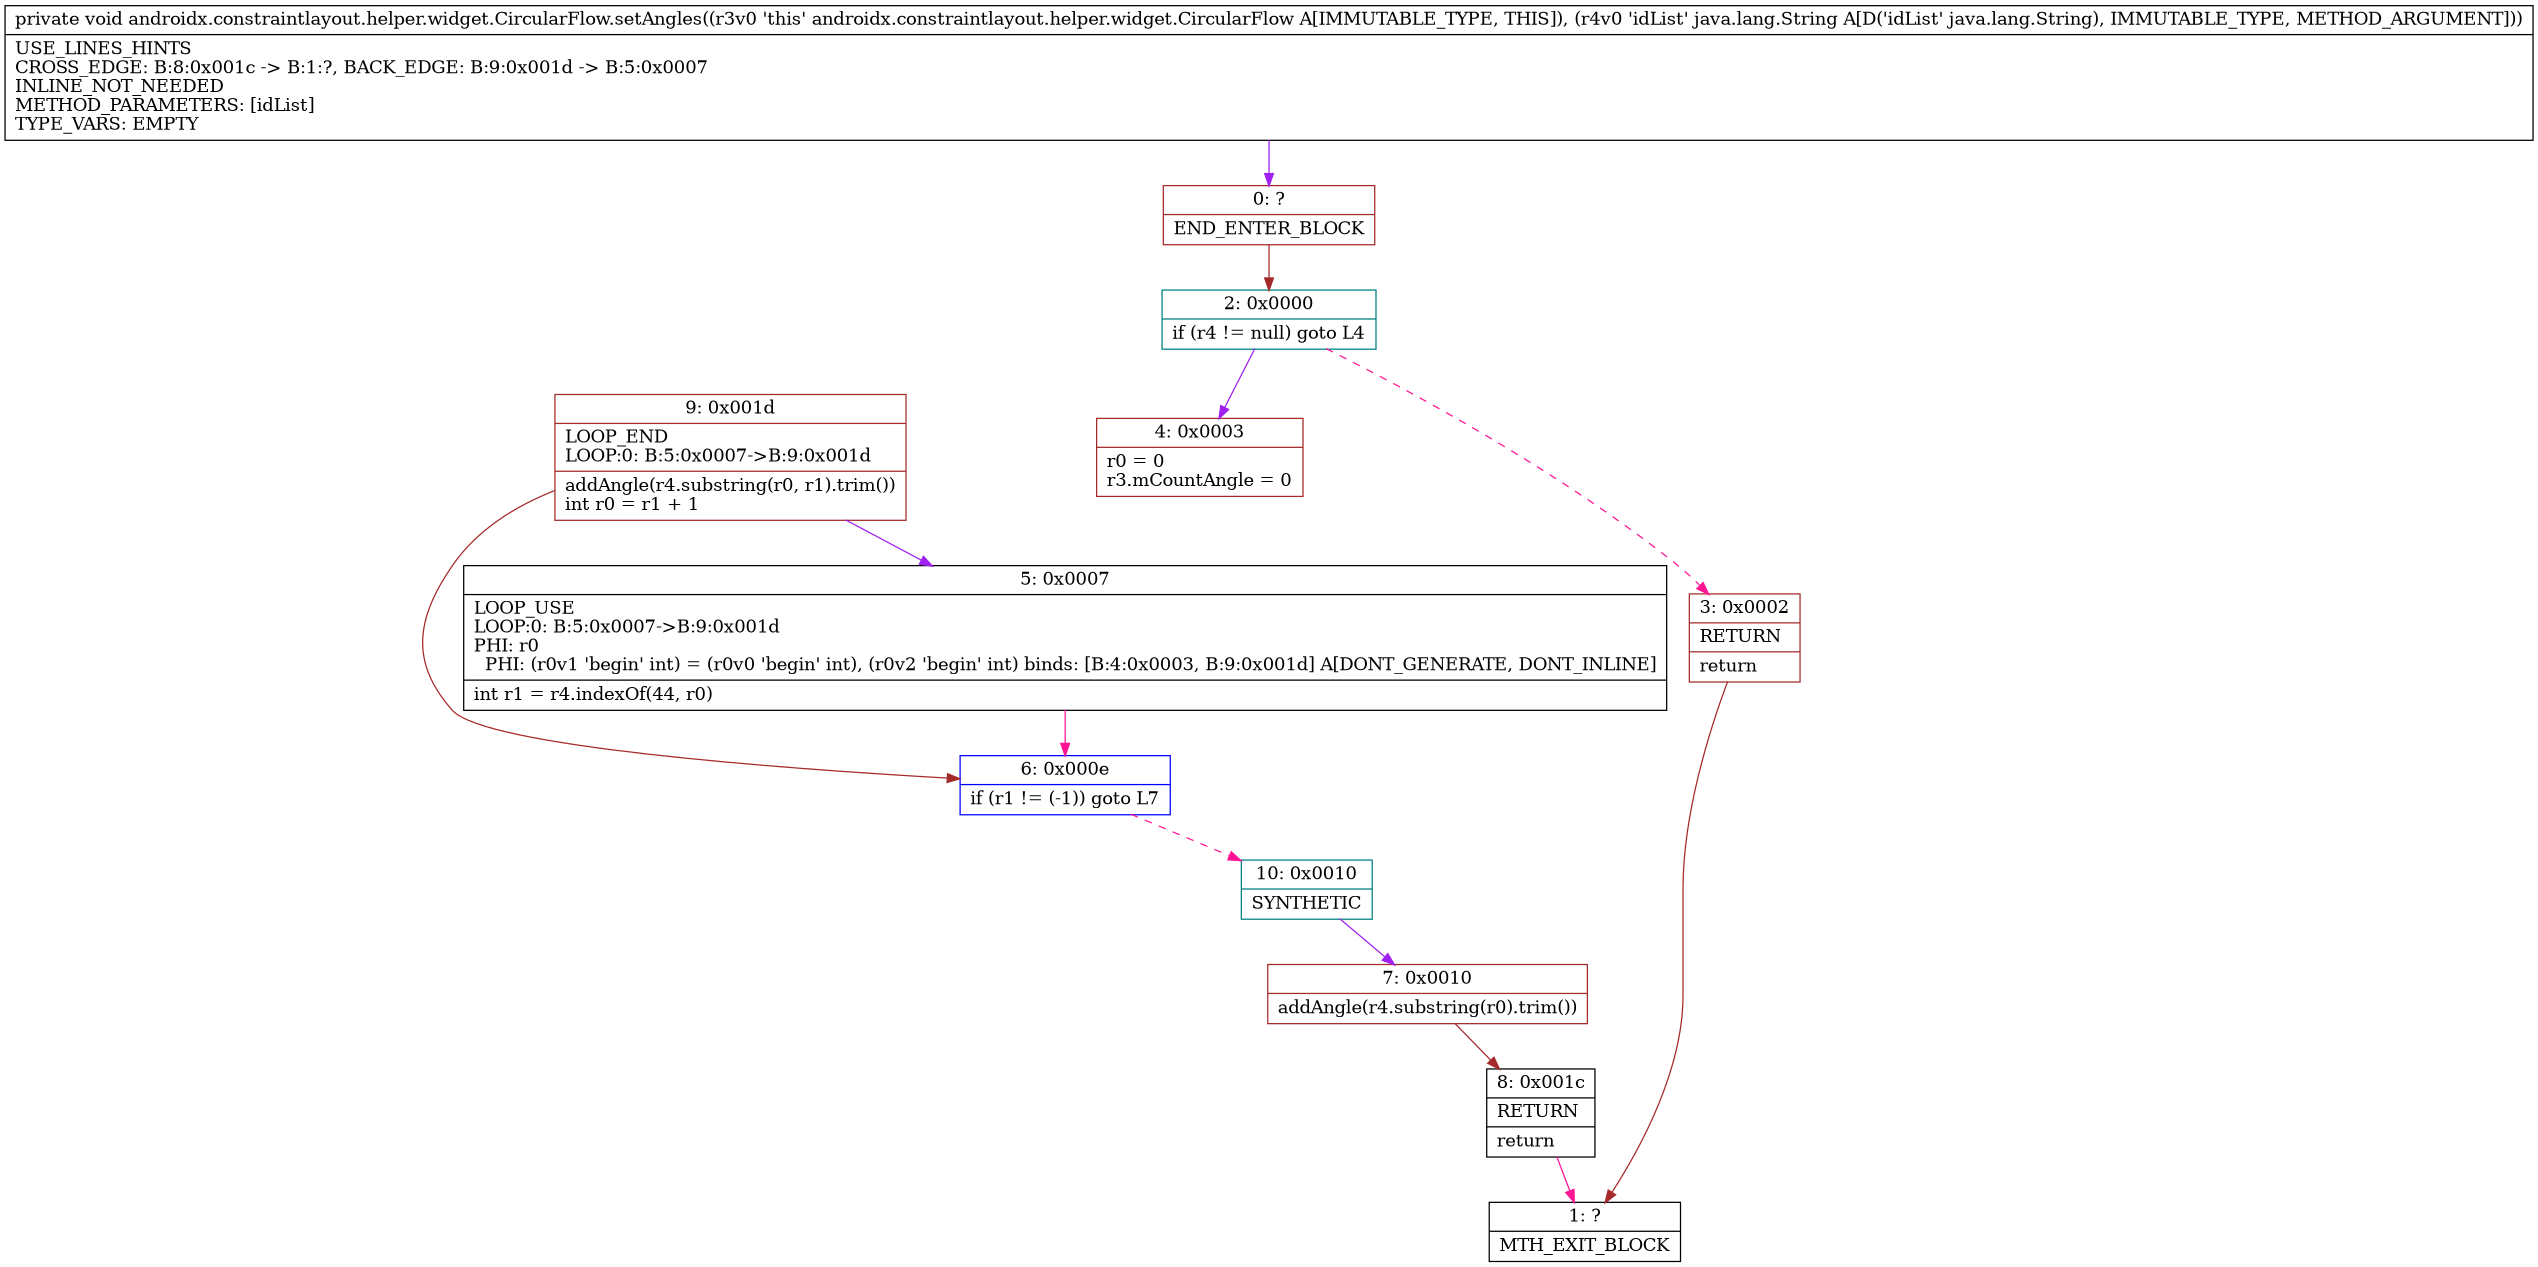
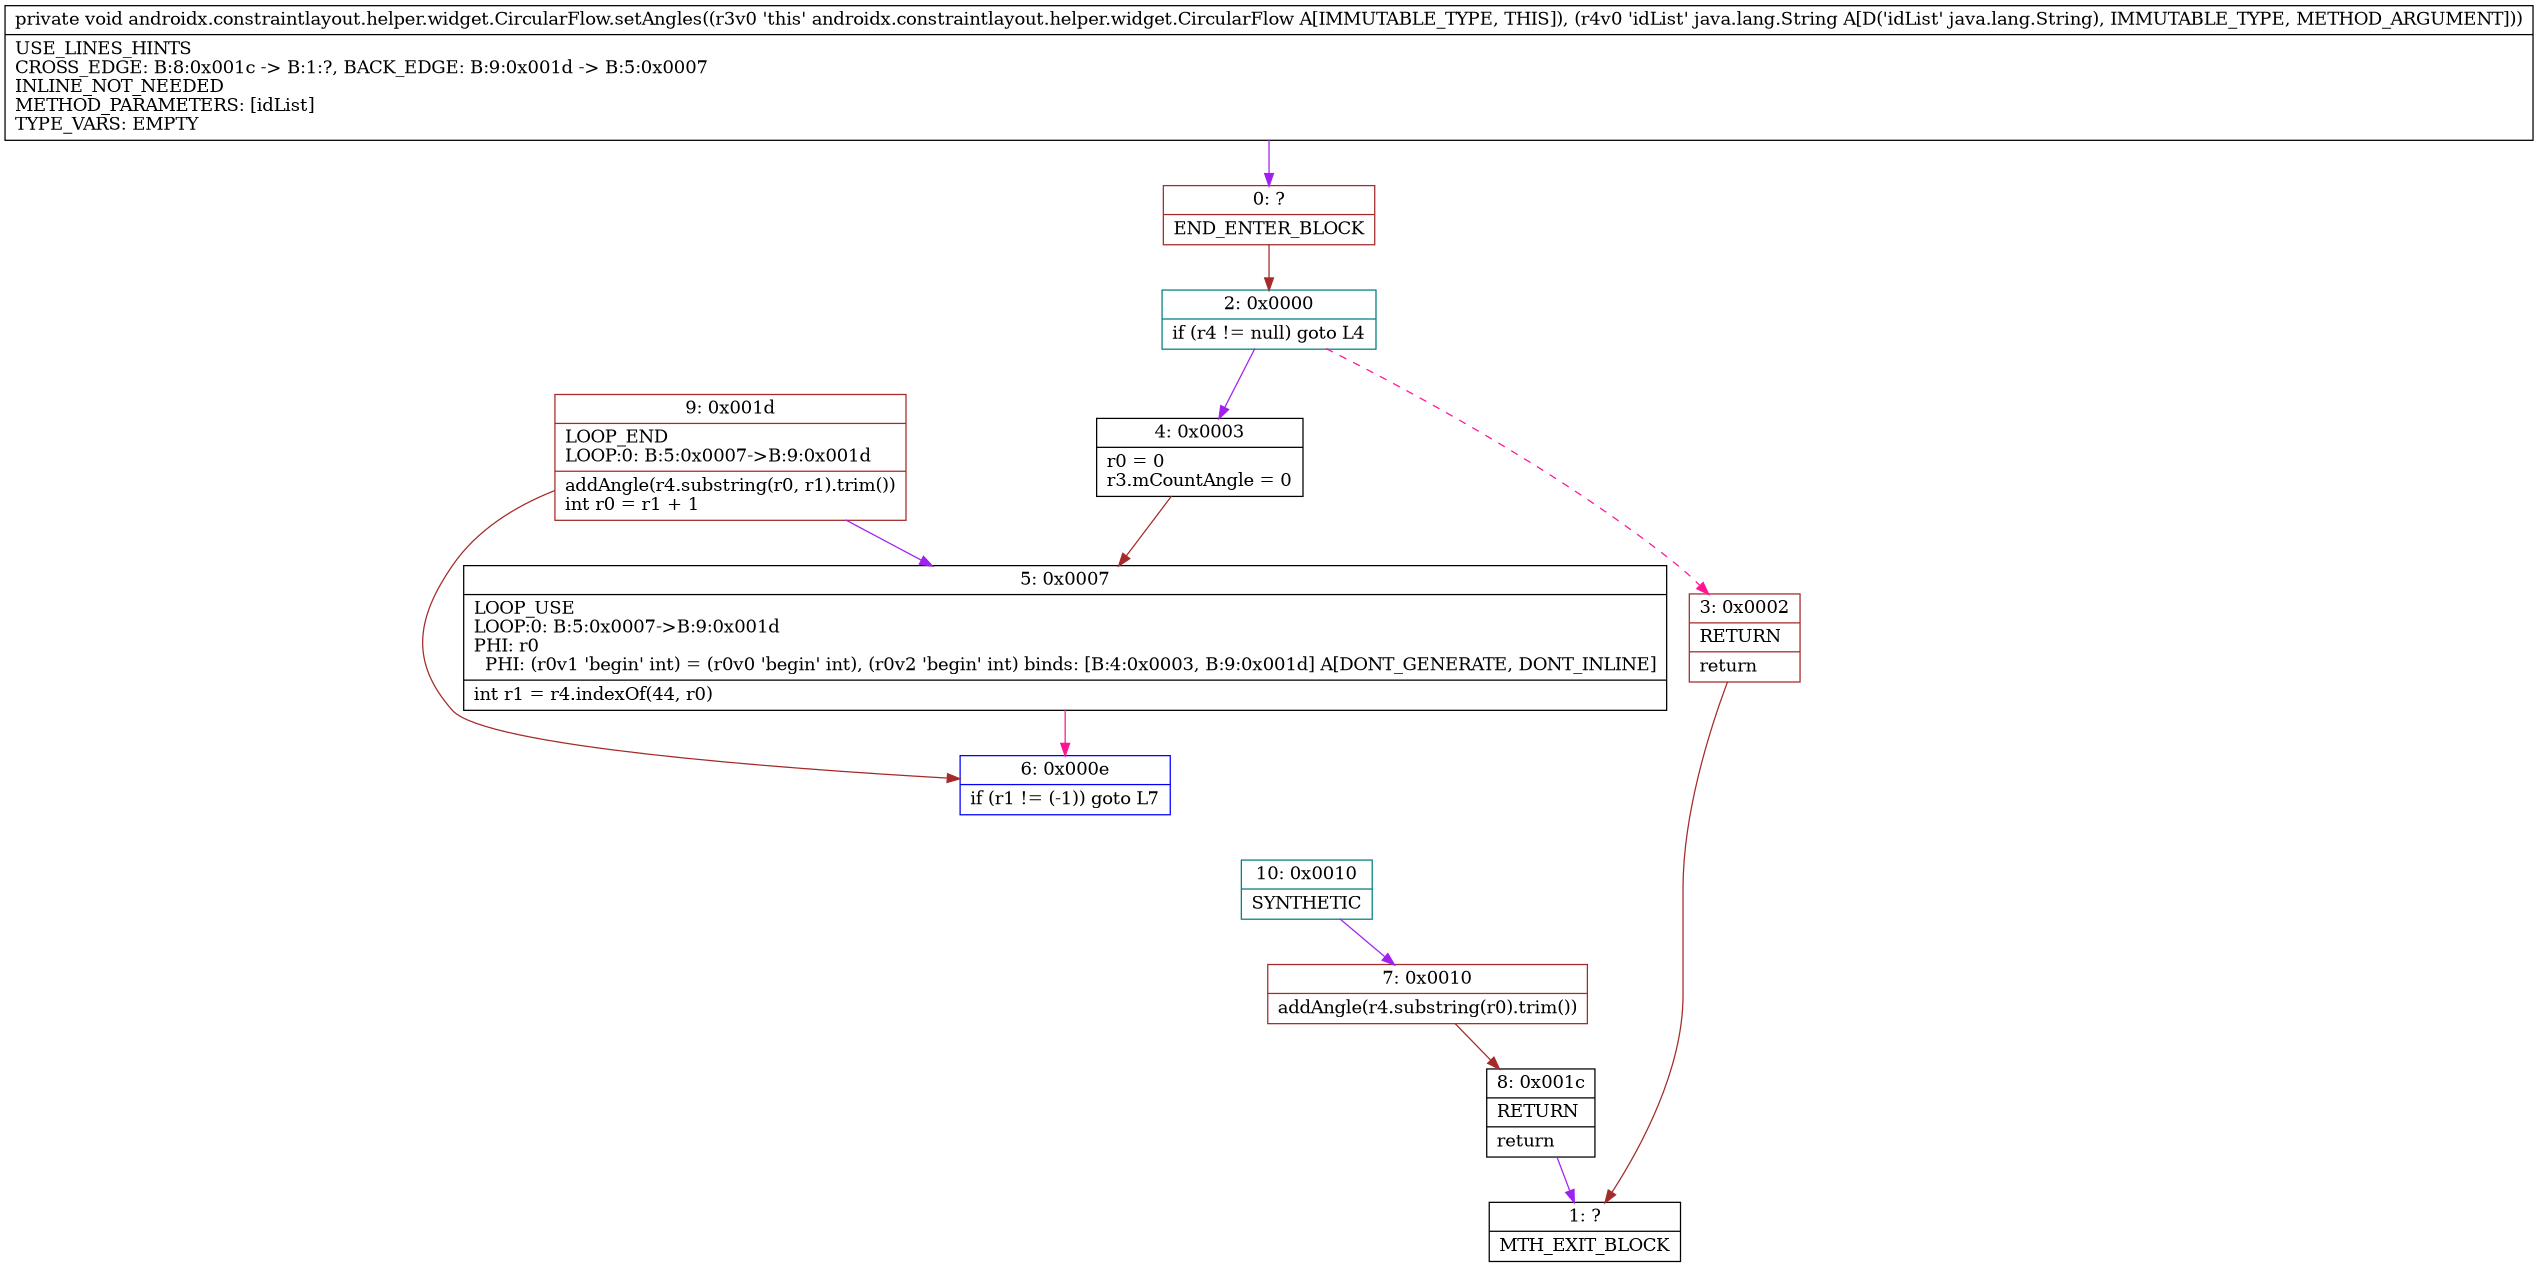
(1200, 457) -> (1200, 457)
none -> (1149, 526)
(1180, 835) -> none
(1563, 1174) -> (1563, 1174)
